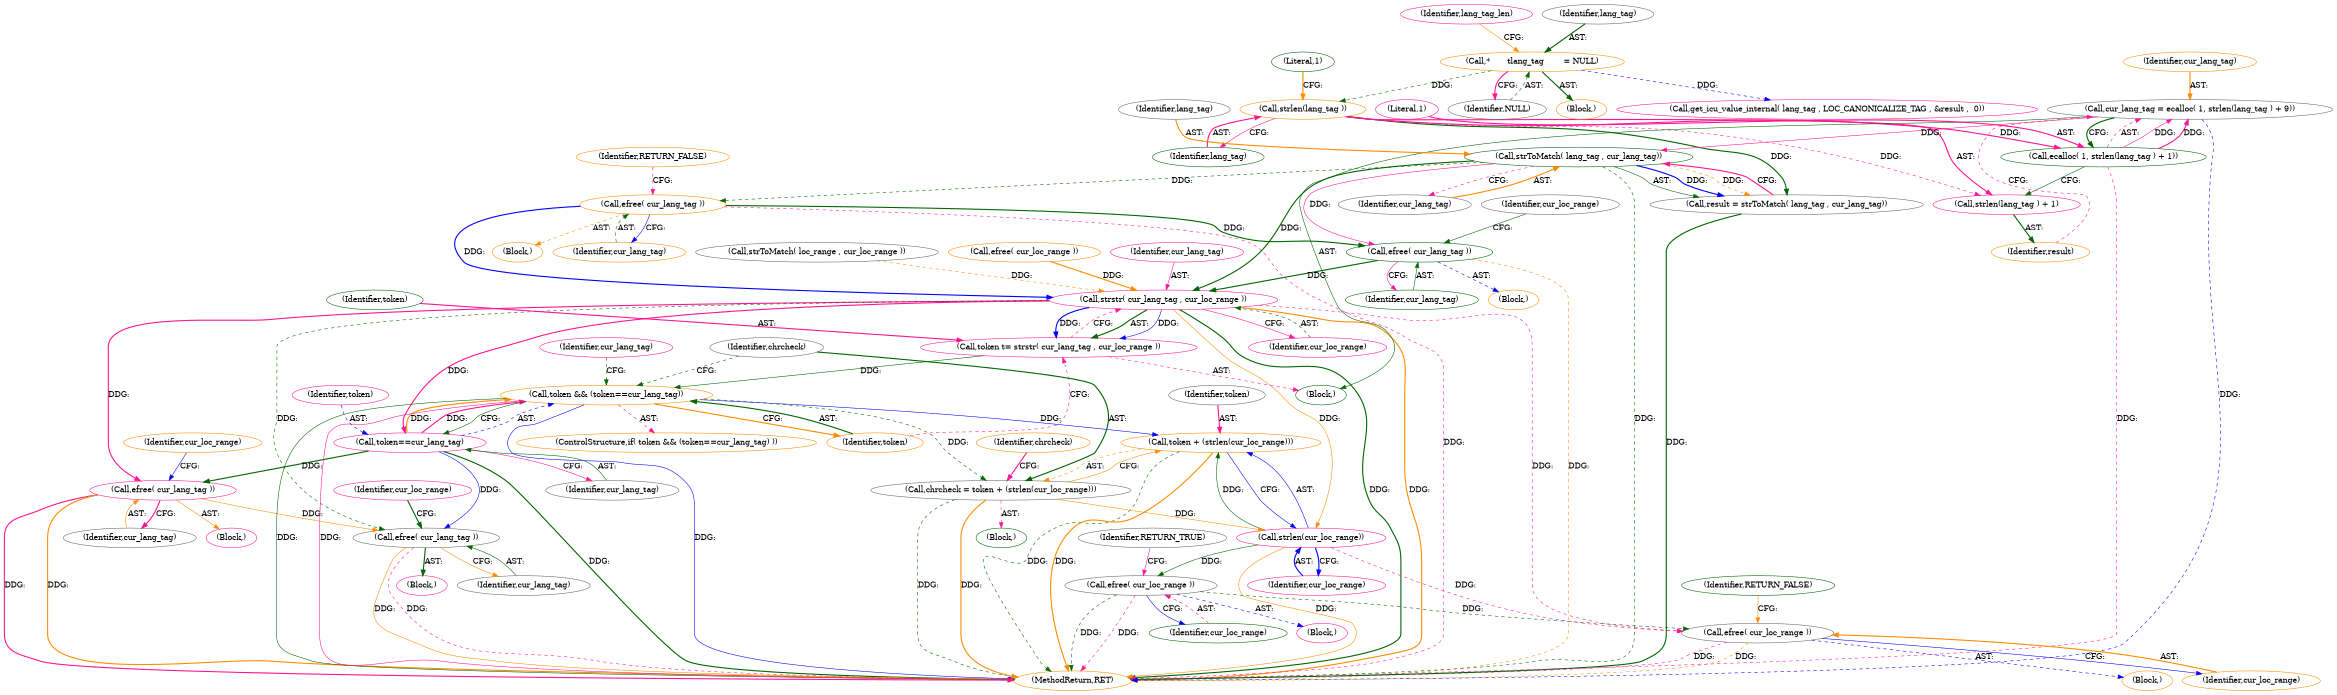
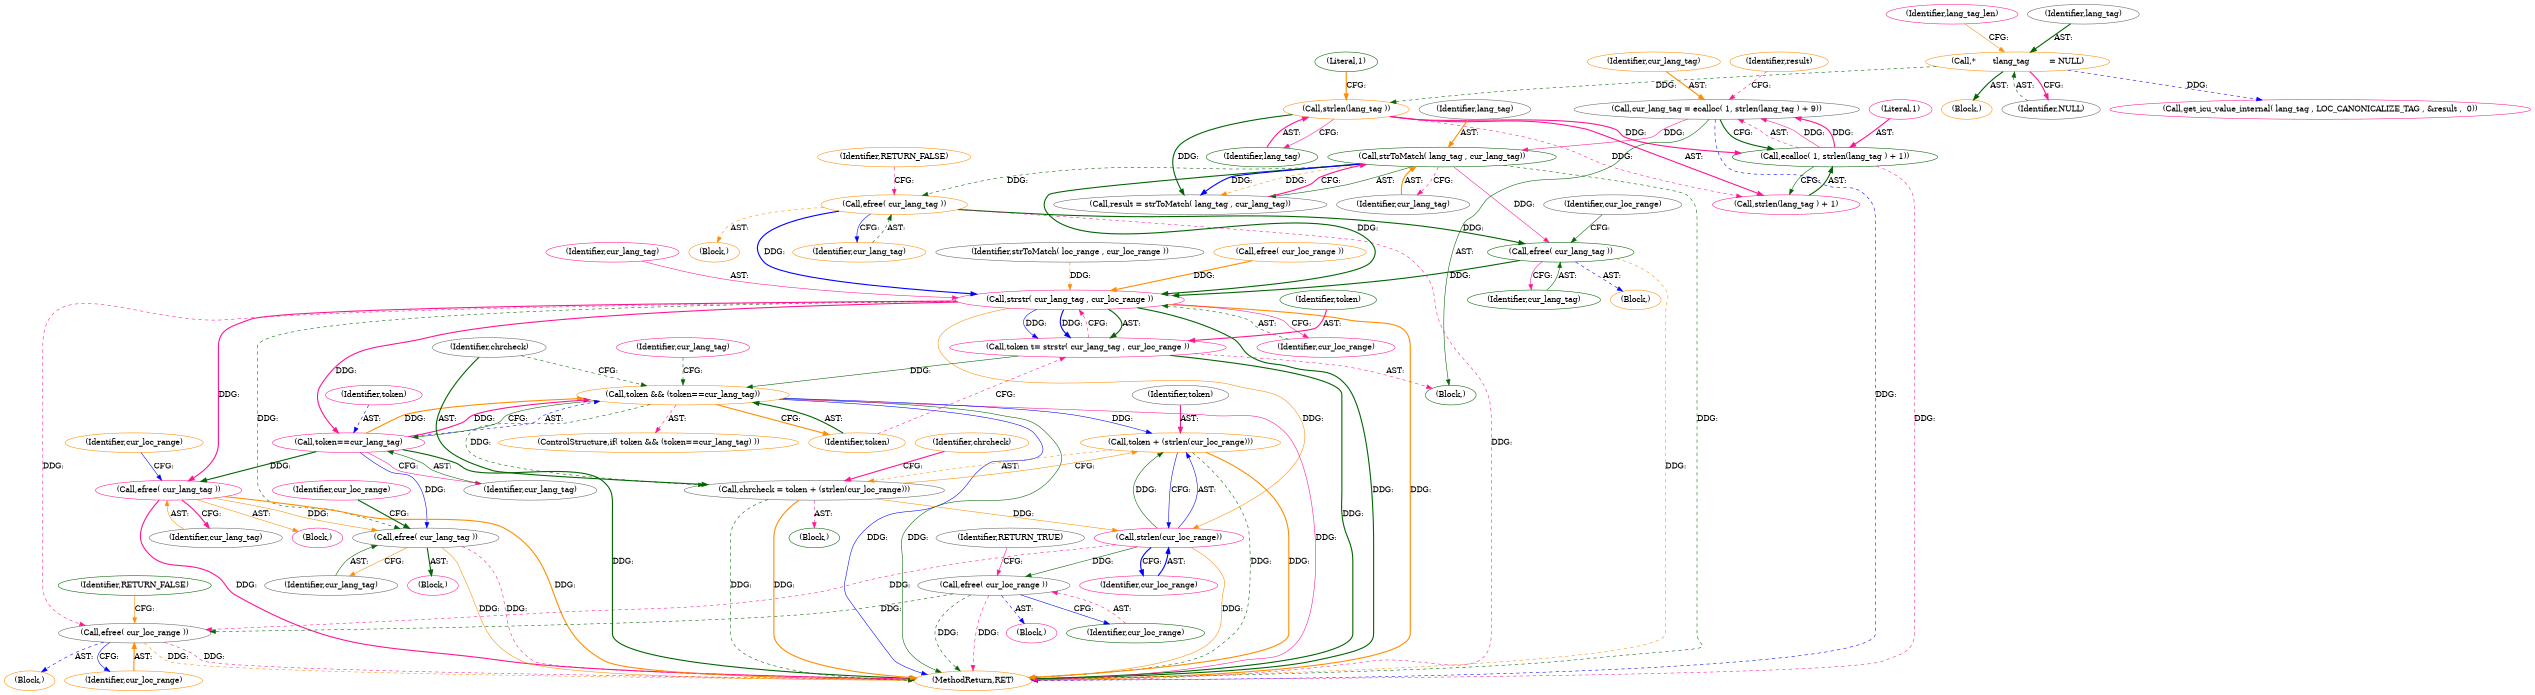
(2022, 226) -> (1821, 187)
(817, 252) -> (1070, 252)
(1644, 660) -> (1353, 586)
